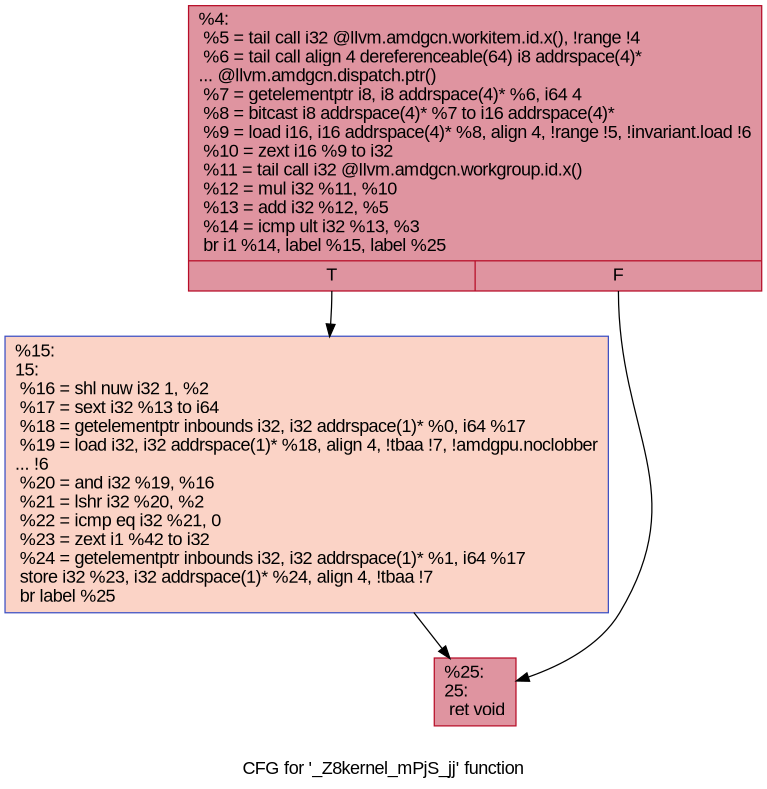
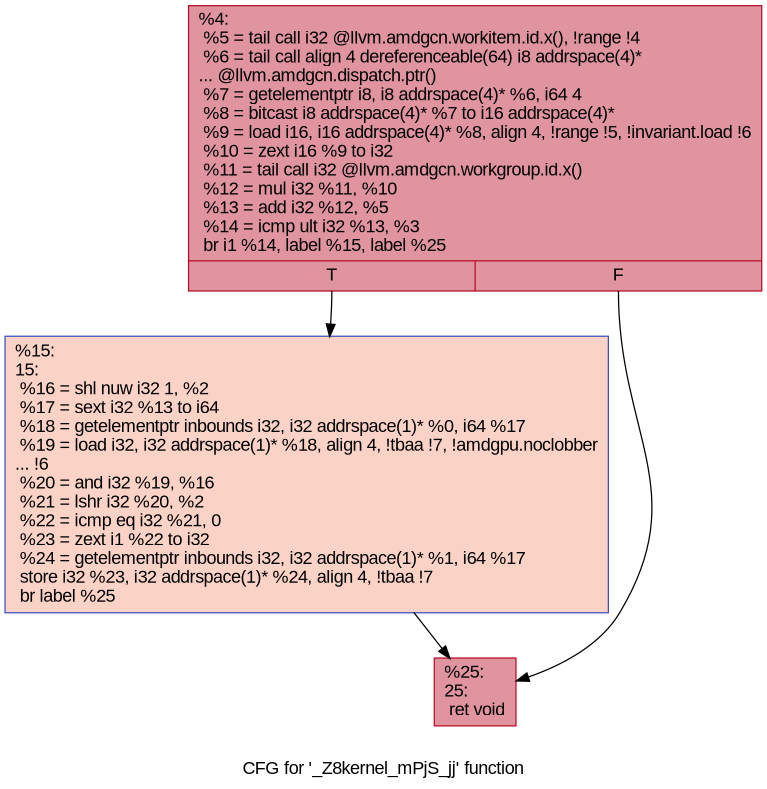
(112, 540) -> (112, 540)
